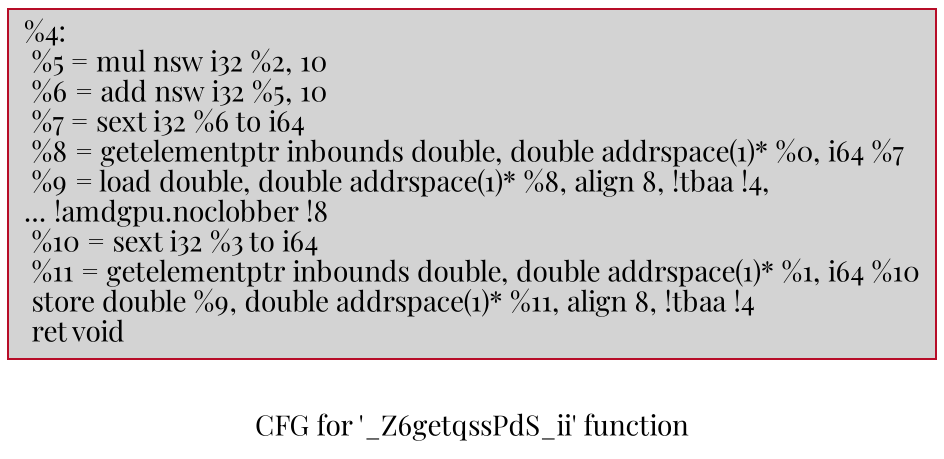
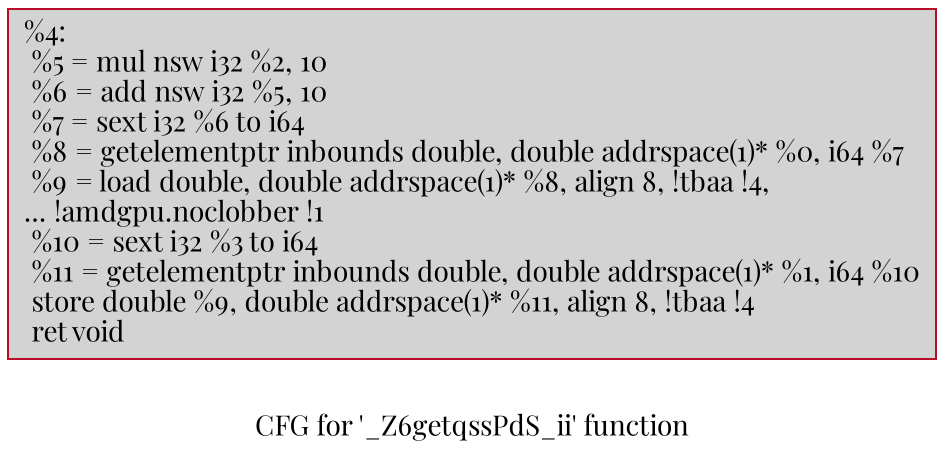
(177, 213) -> (175, 213)
